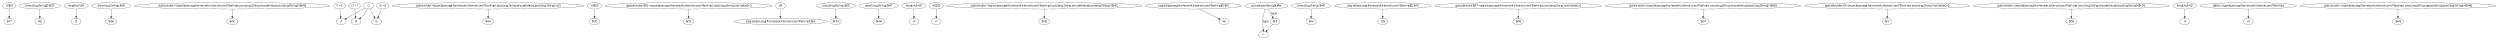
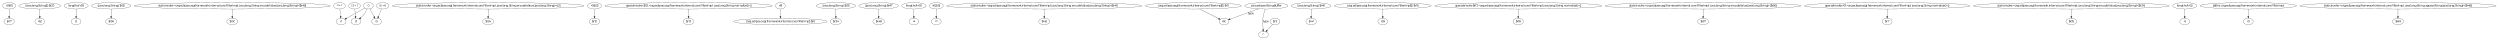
(340, 6) -> (340, 6)
(1270, 13) -> (1244, 14)
